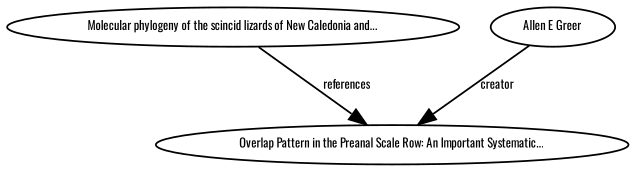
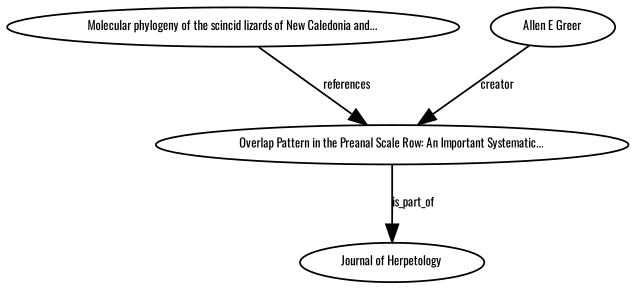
none -> (392, 262)
